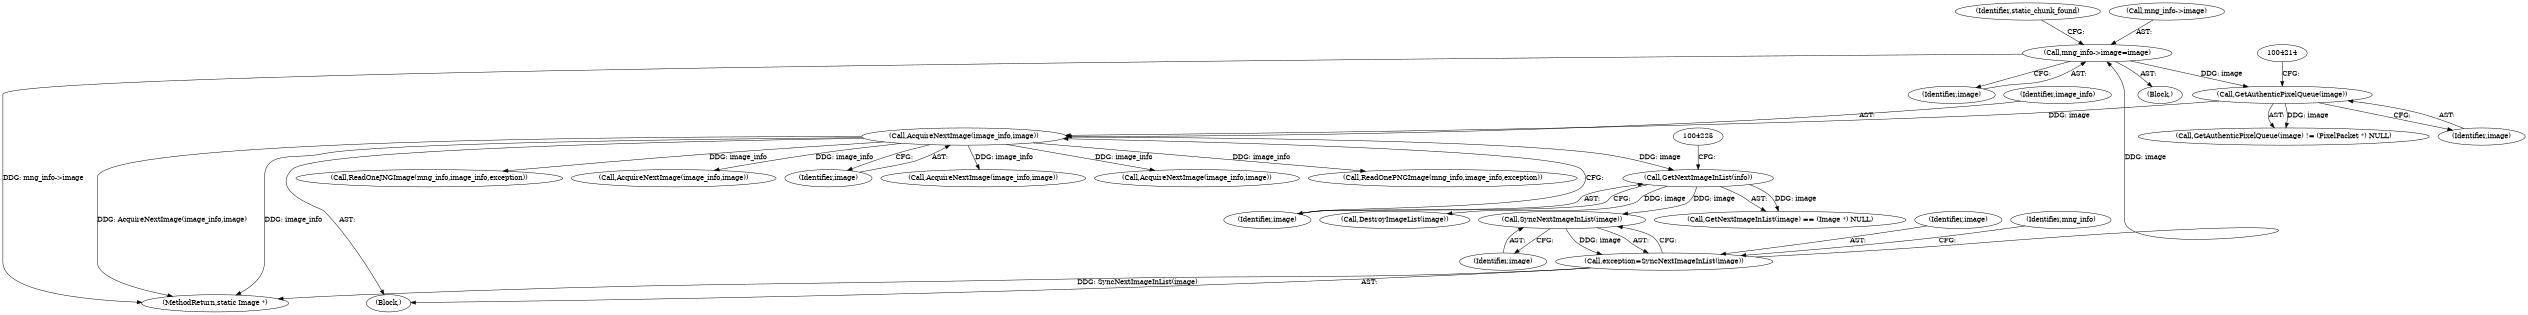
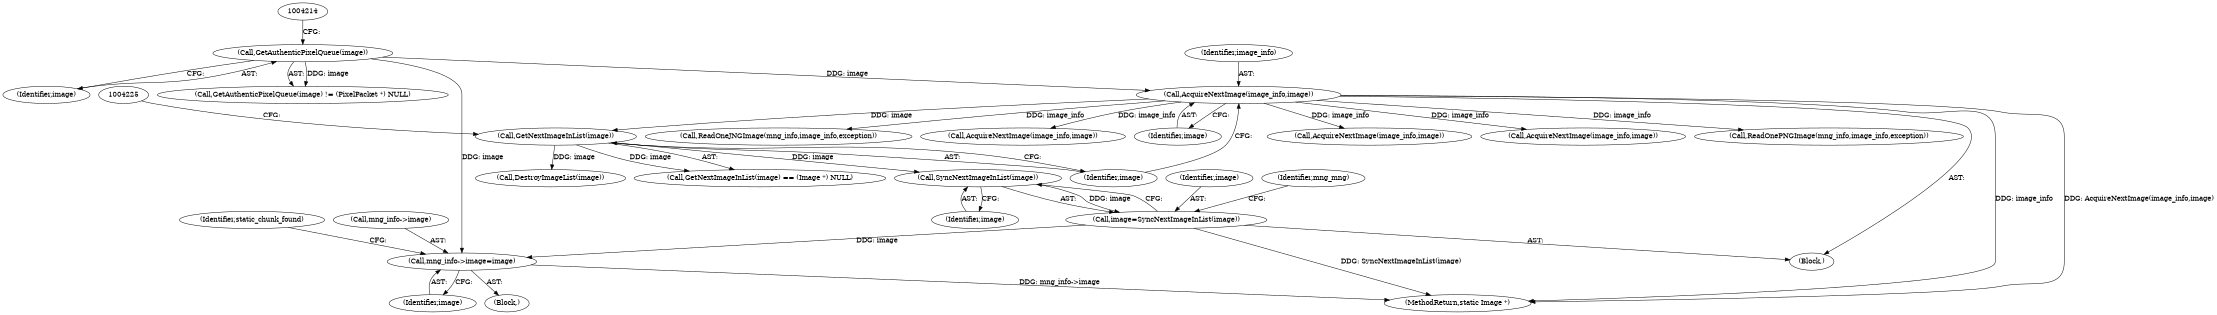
(2187, 73) -> (462, 120)
(1698, 178) -> (556, 137)
(2061, 220) -> (1313, 178)
(1664, 262) -> (1166, 220)
